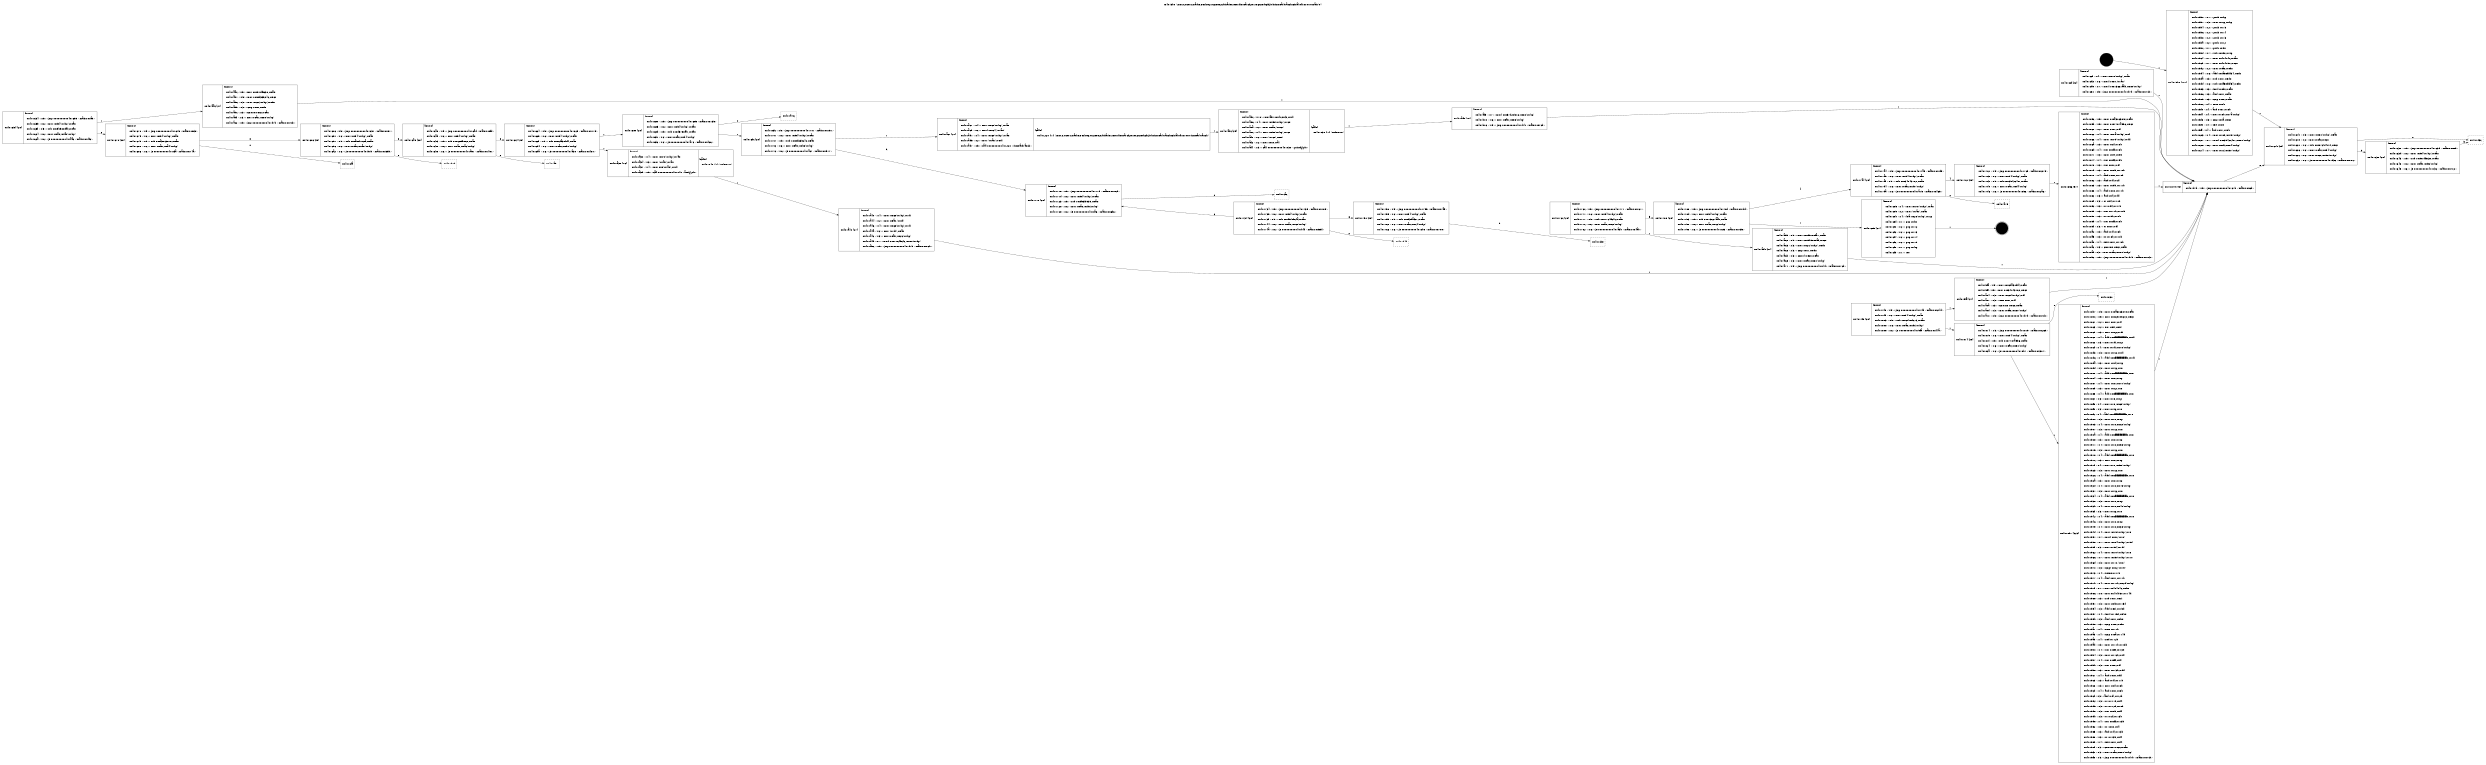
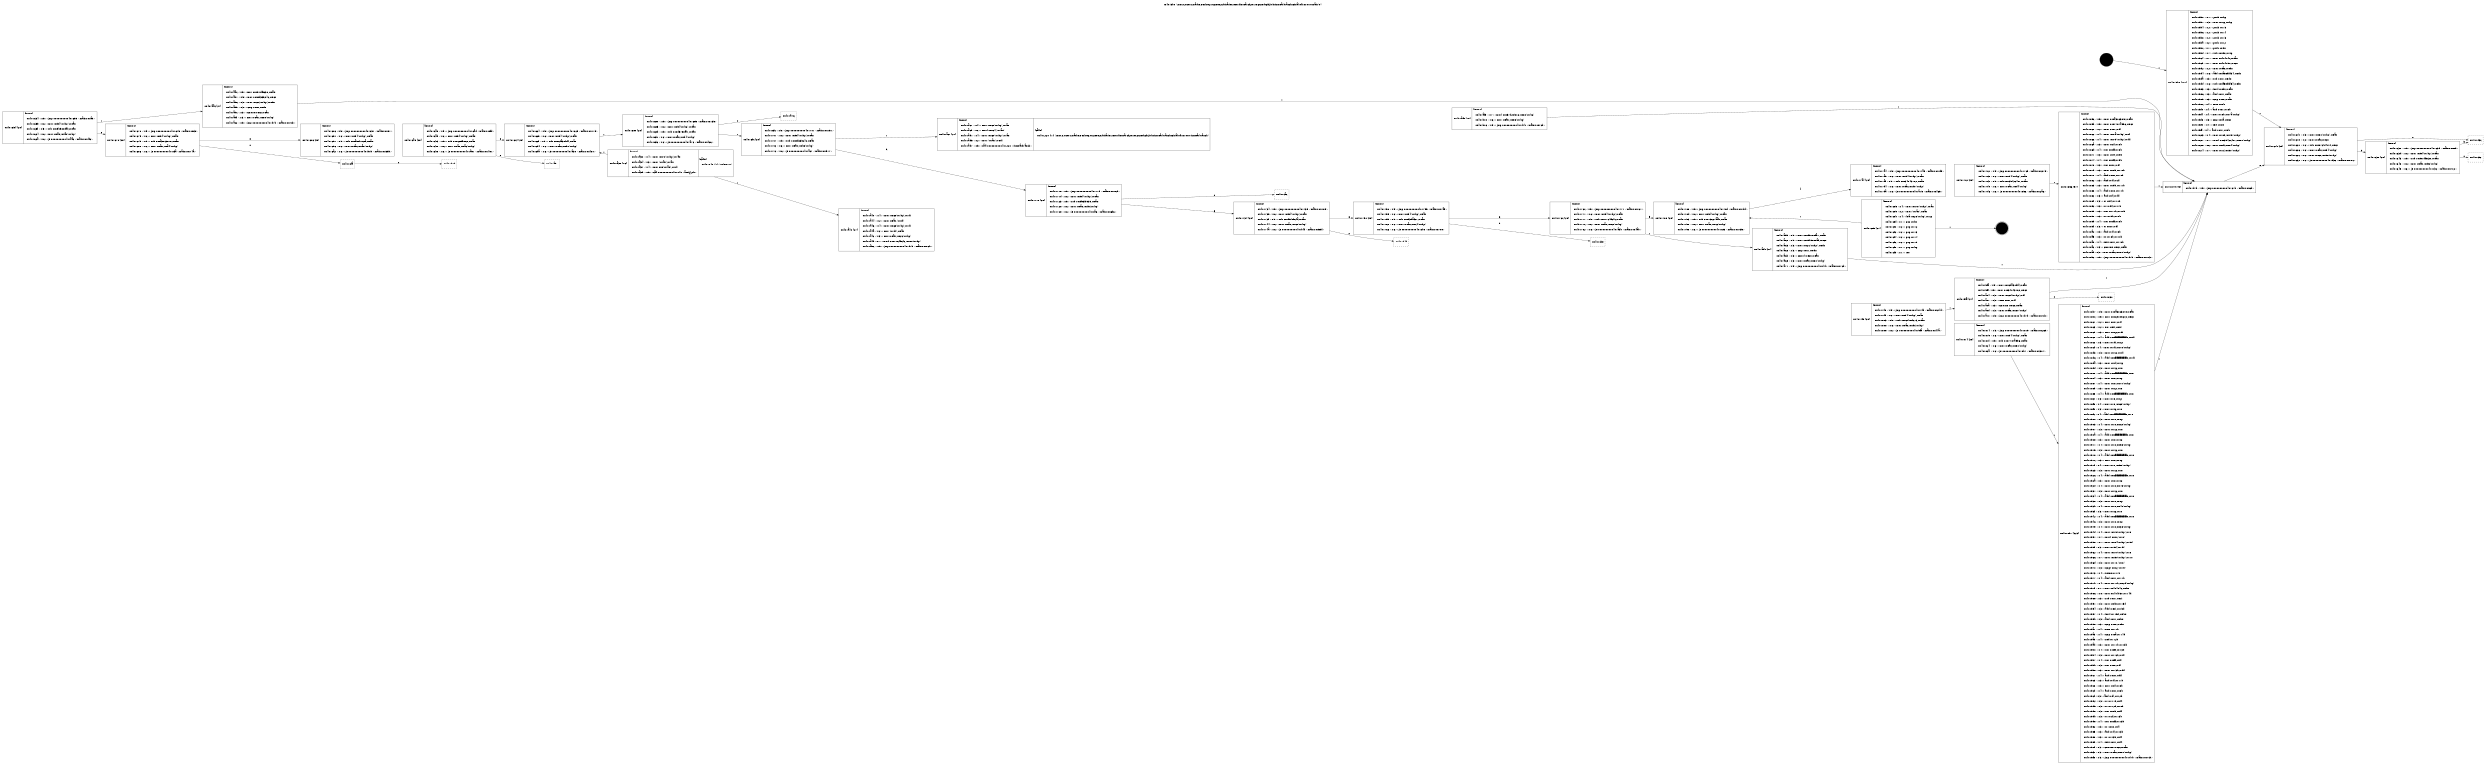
(2106, 83) -> none
(1282, 131) -> none
(397, 140) -> none
(603, 150) -> (604, 154)
none -> (2476, 157)
(417, 160) -> (397, 164)
(1949, 180) -> none
(2002, 204) -> none
(1178, 212) -> (1177, 209)
none -> (1499, 218)
(1805, 226) -> (1806, 219)
(1591, 273) -> none
(2066, 299) -> (2073, 298)
(1949, 329) -> none
